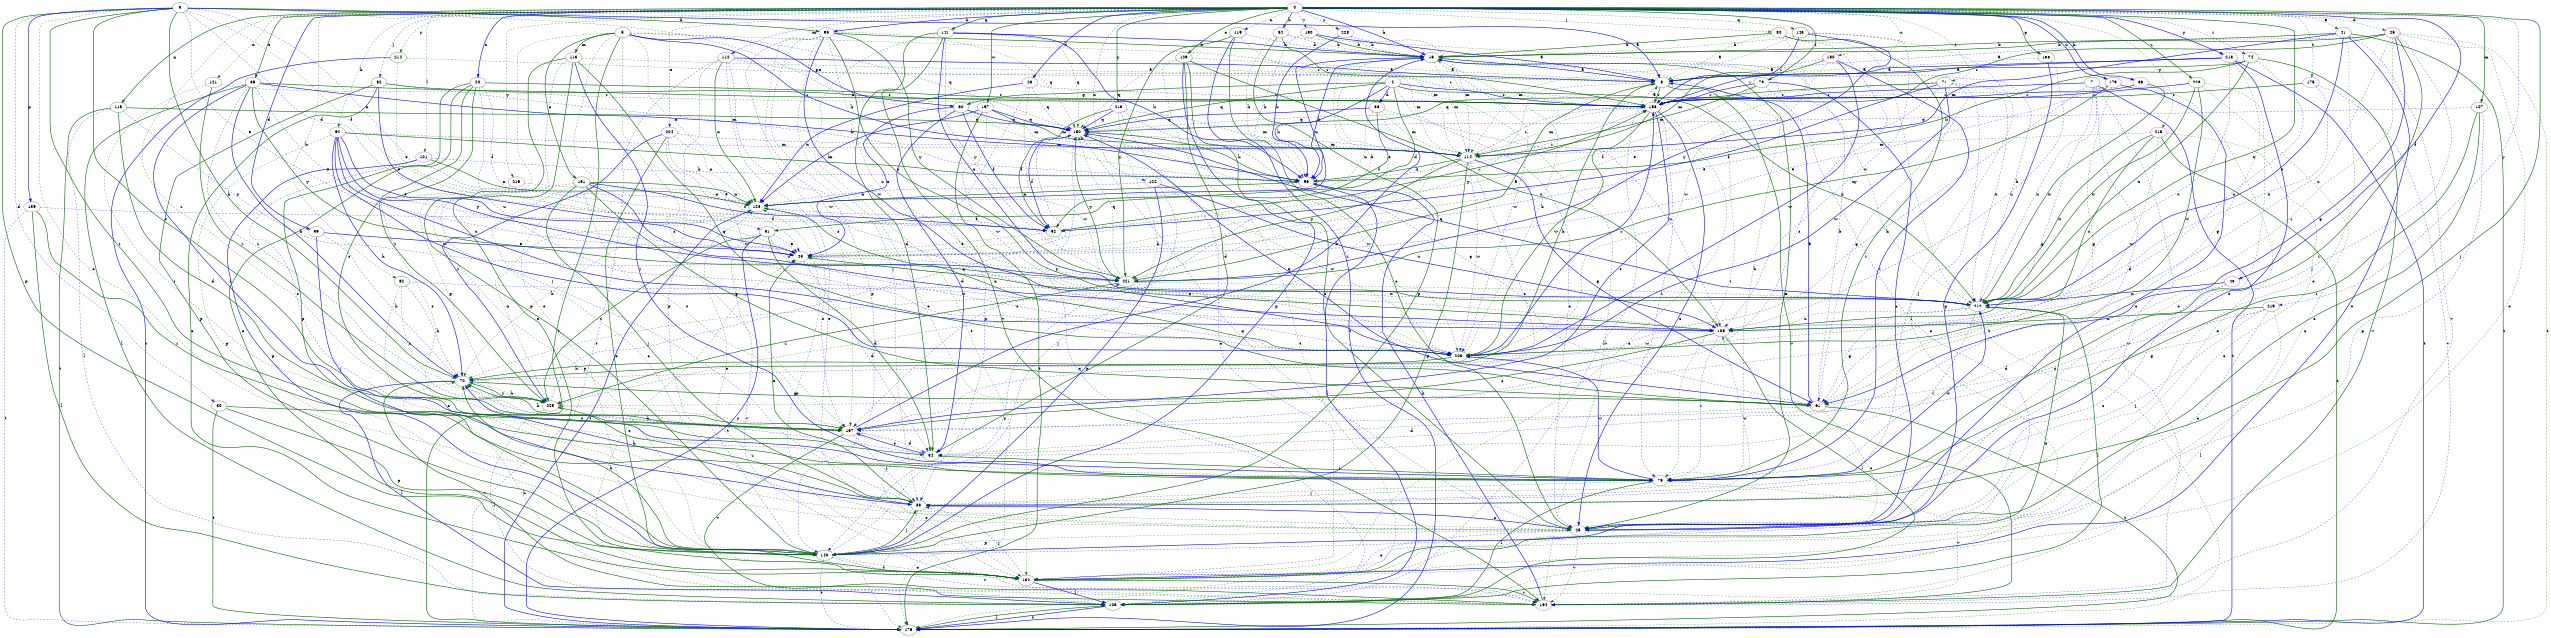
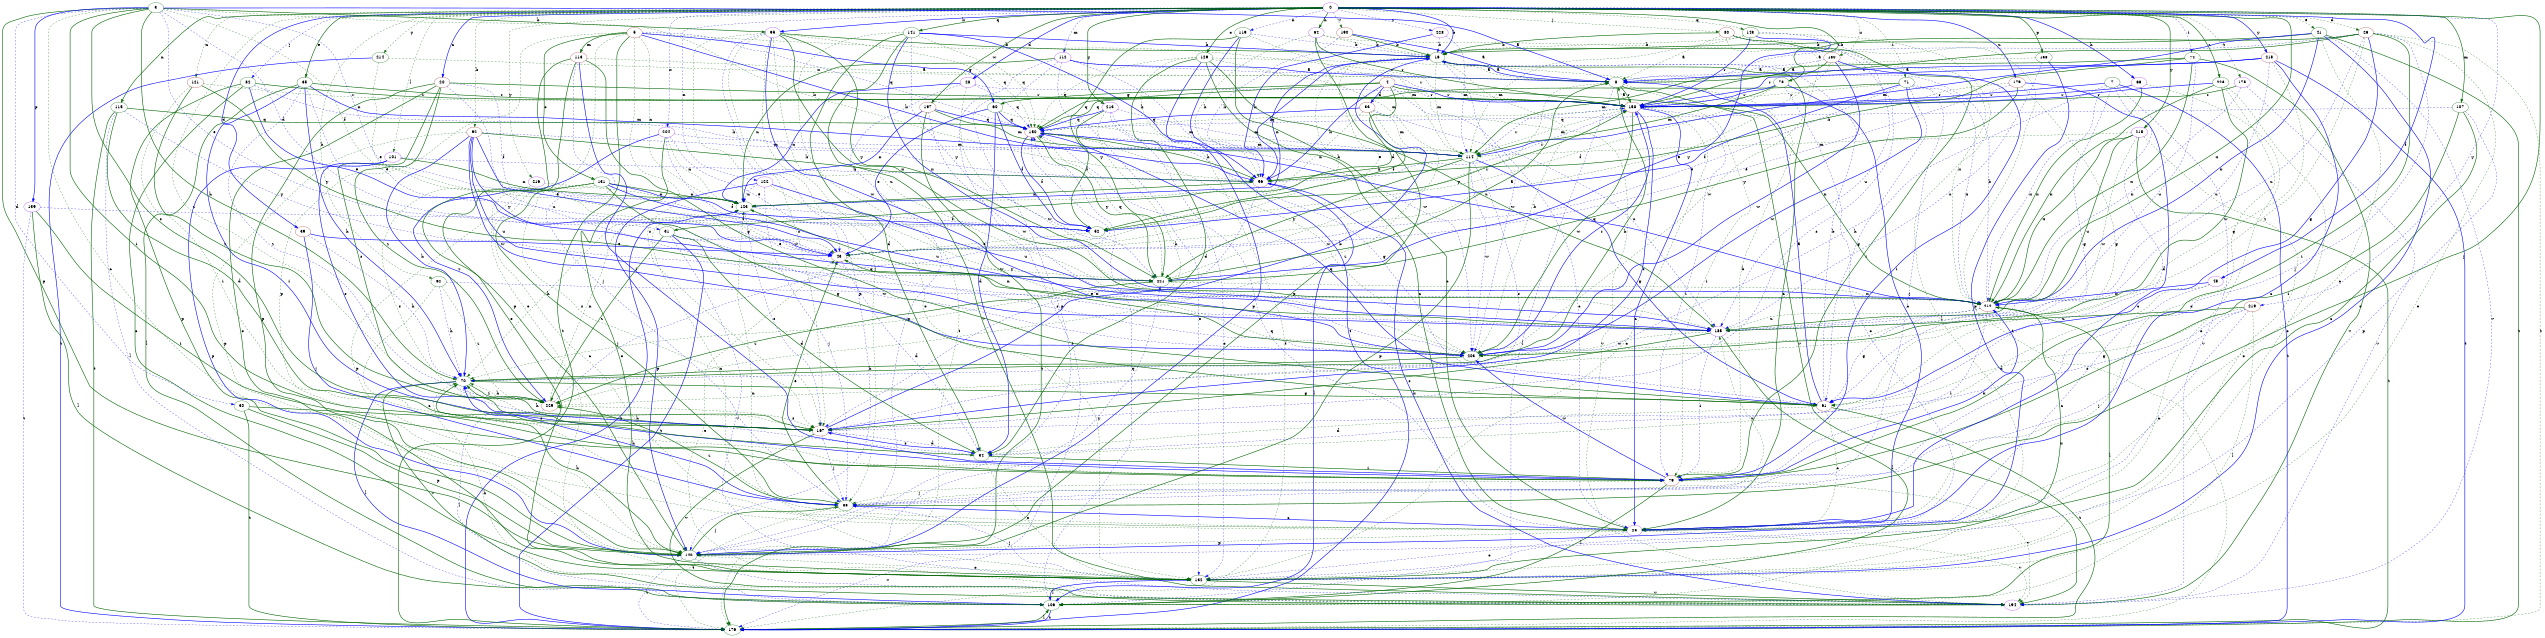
(1768, 11) -> (2043, 18)
(647, 260) -> (677, 253)
(386, 393) -> (420, 395)
